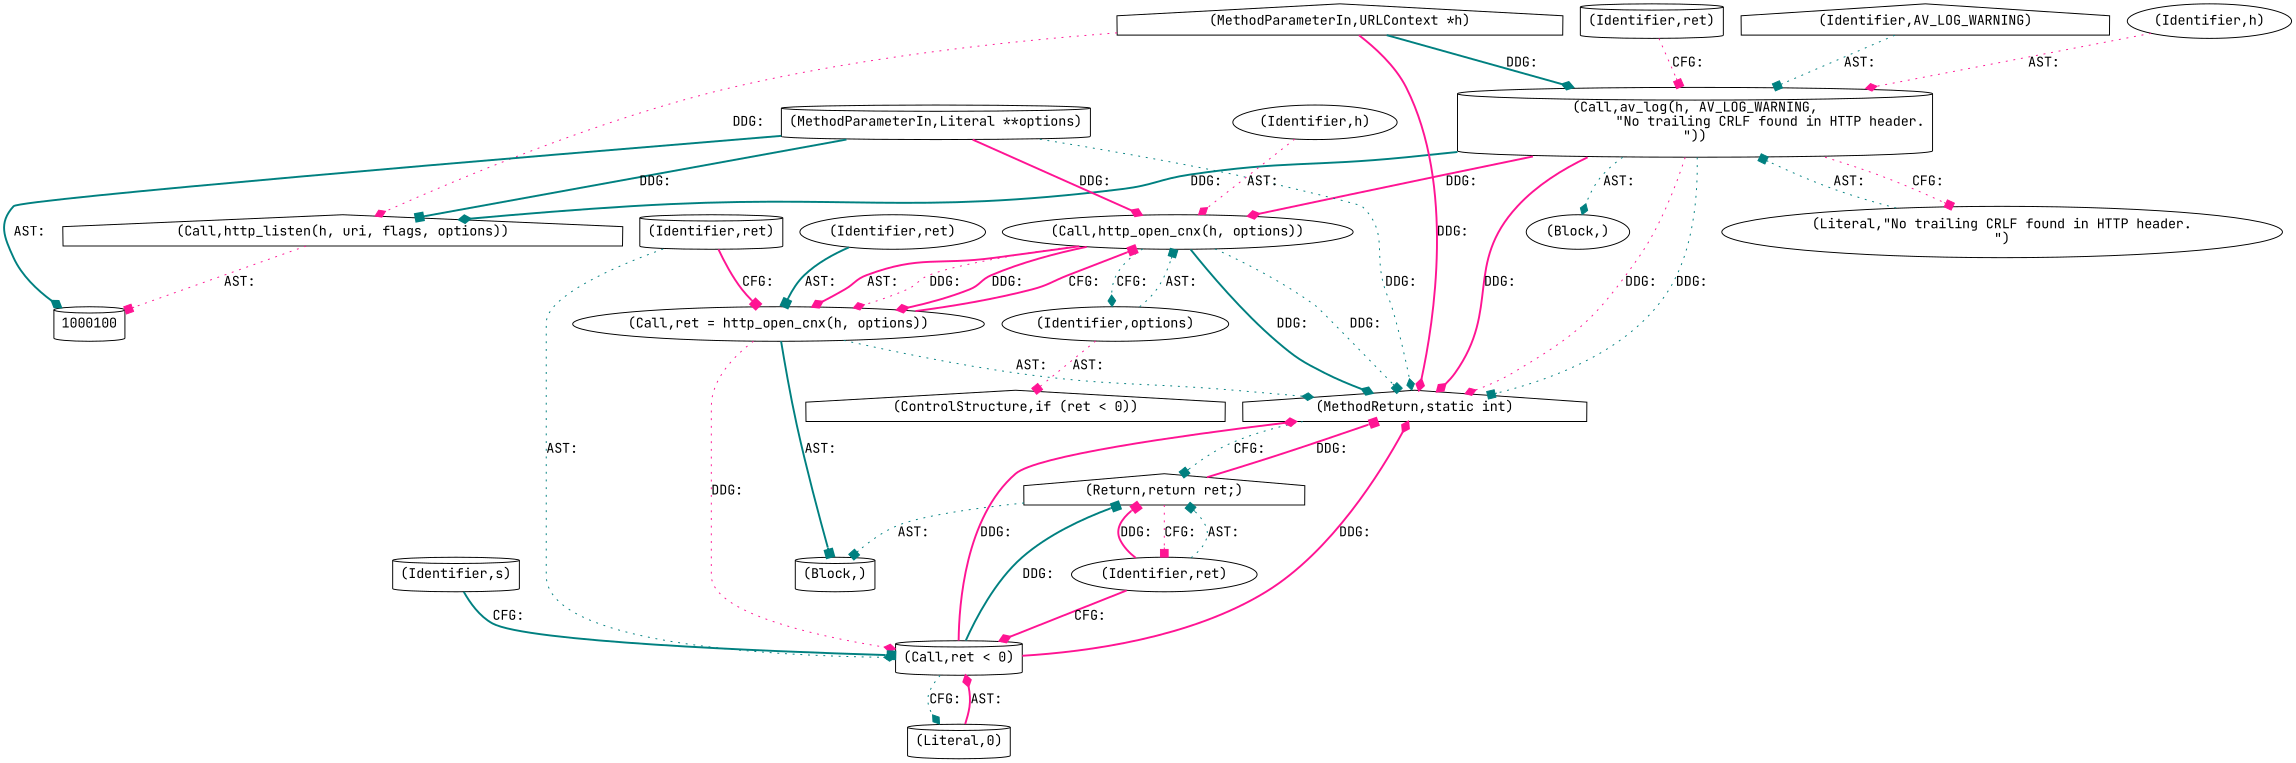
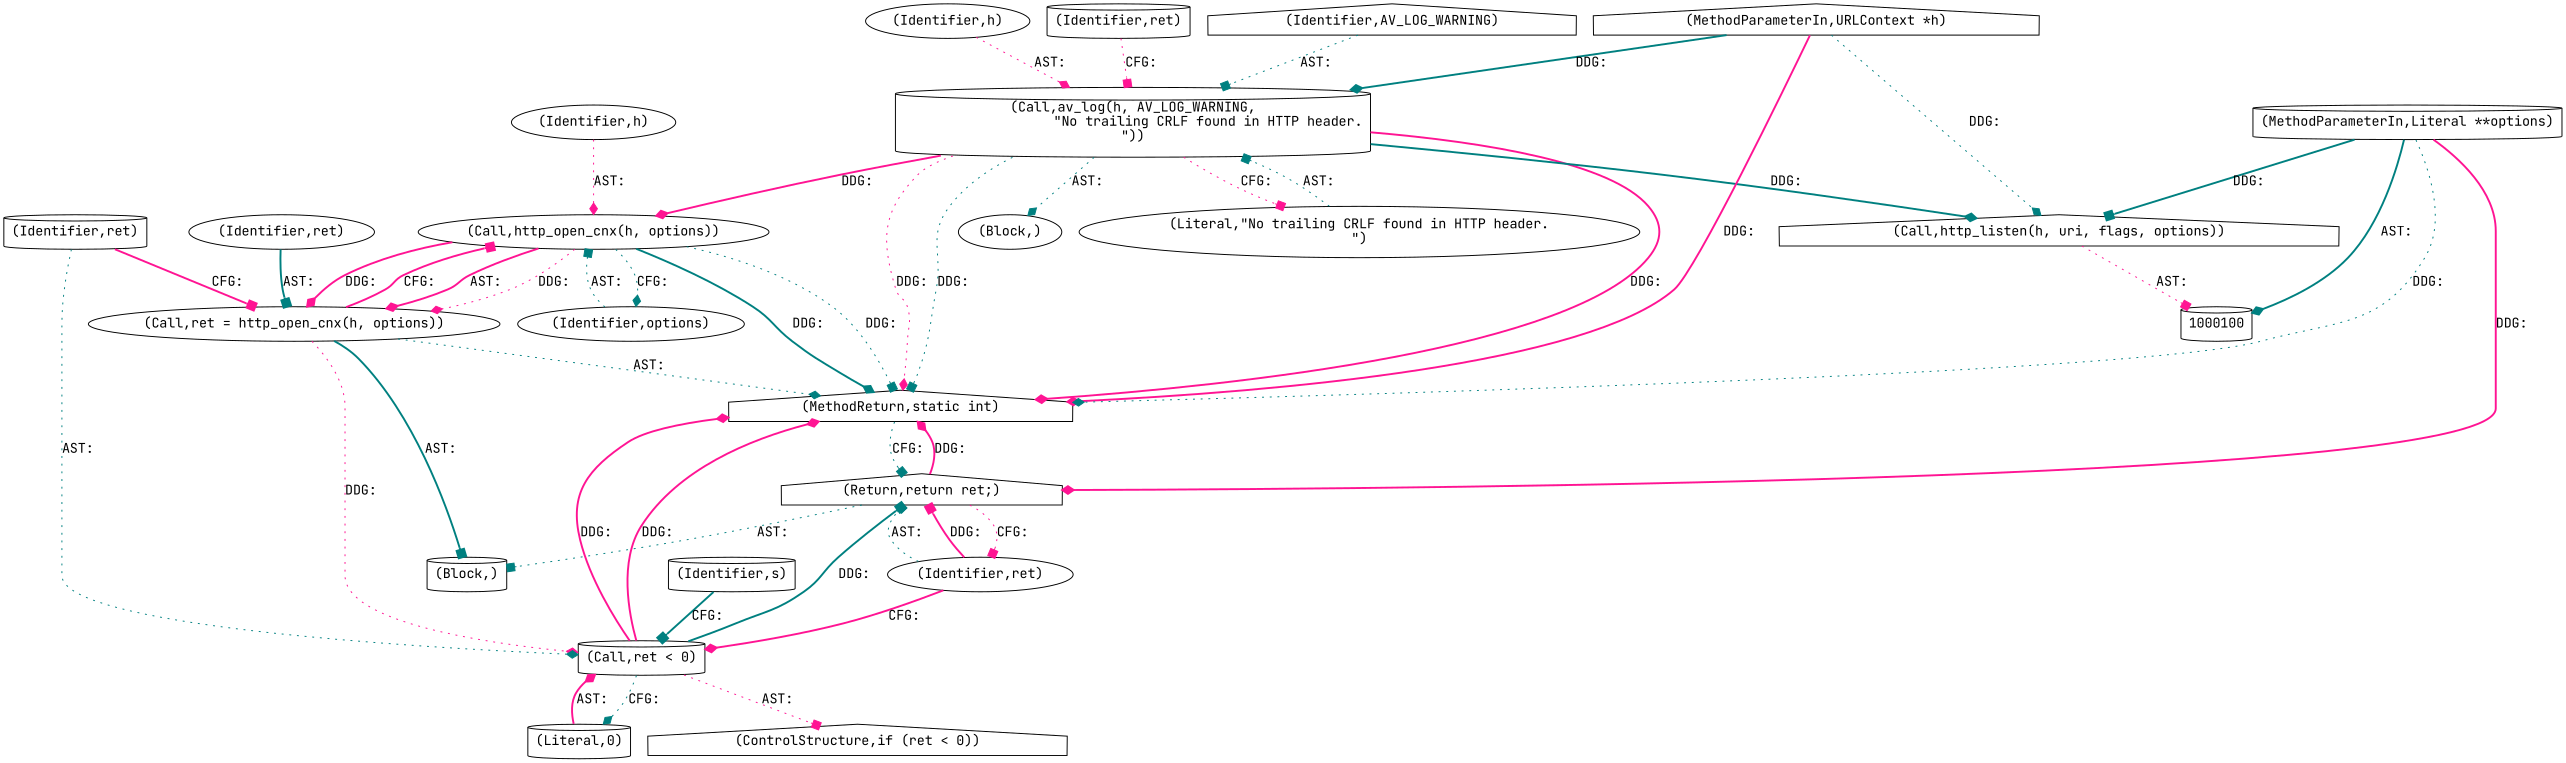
(742, 85) -> (1932, 122)
(1052, 175) -> (1935, 475)
(1069, 363) -> (747, 699)
(1288, 452) -> (934, 452)
